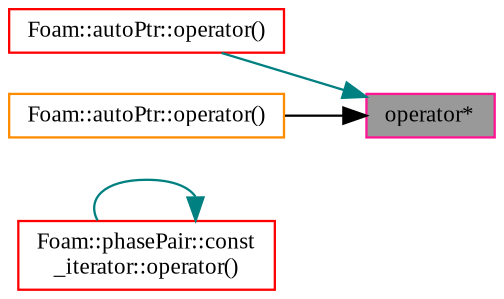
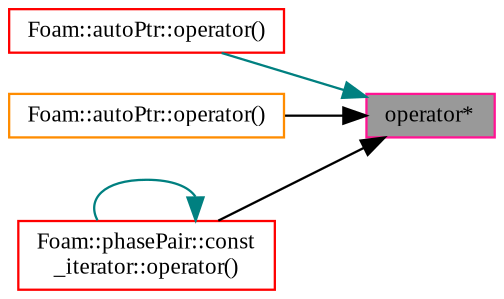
none -> (291, 184)
